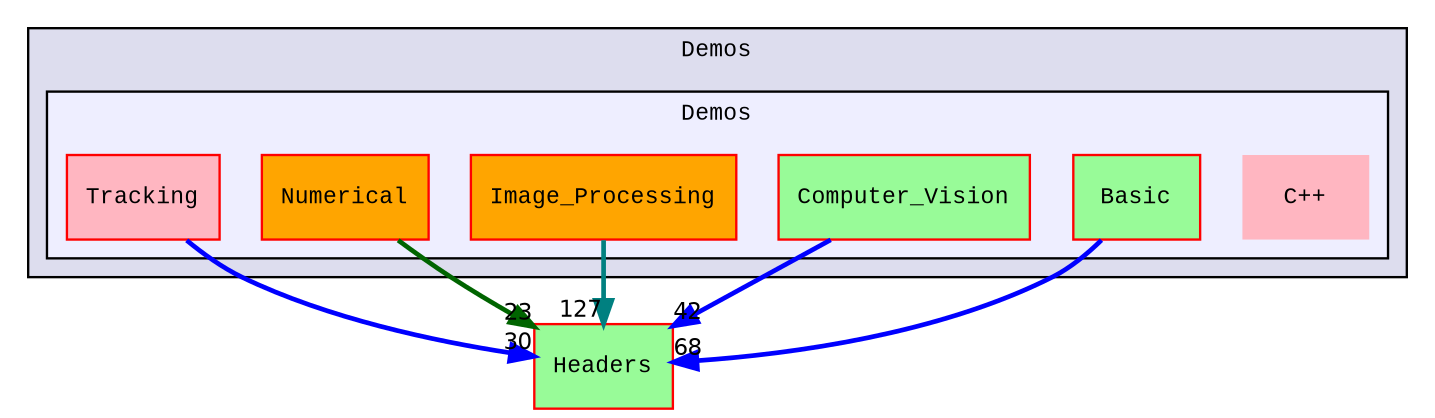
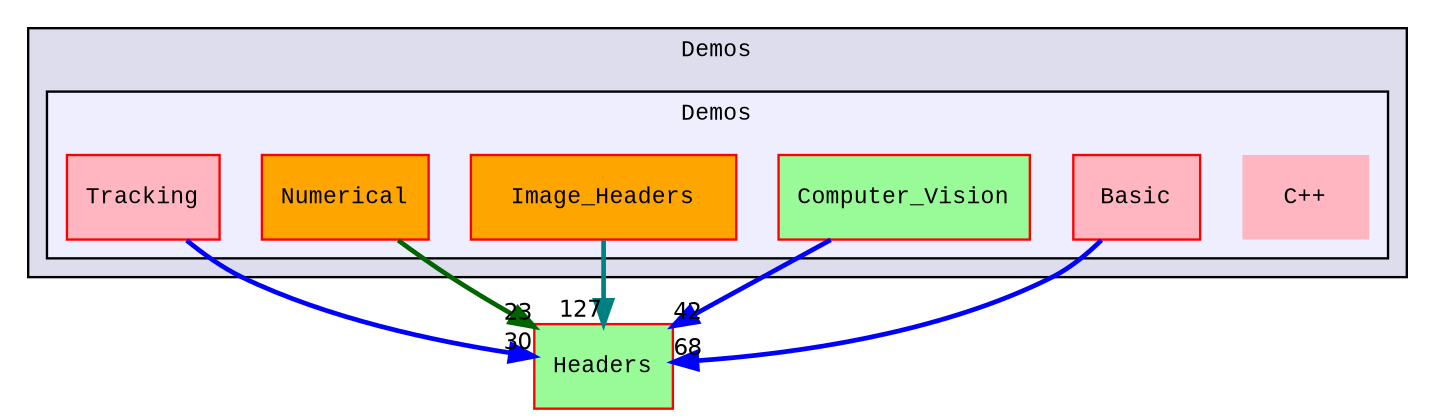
(604, 197) -> (604, 197)
(1137, 197) -> (1137, 197)
